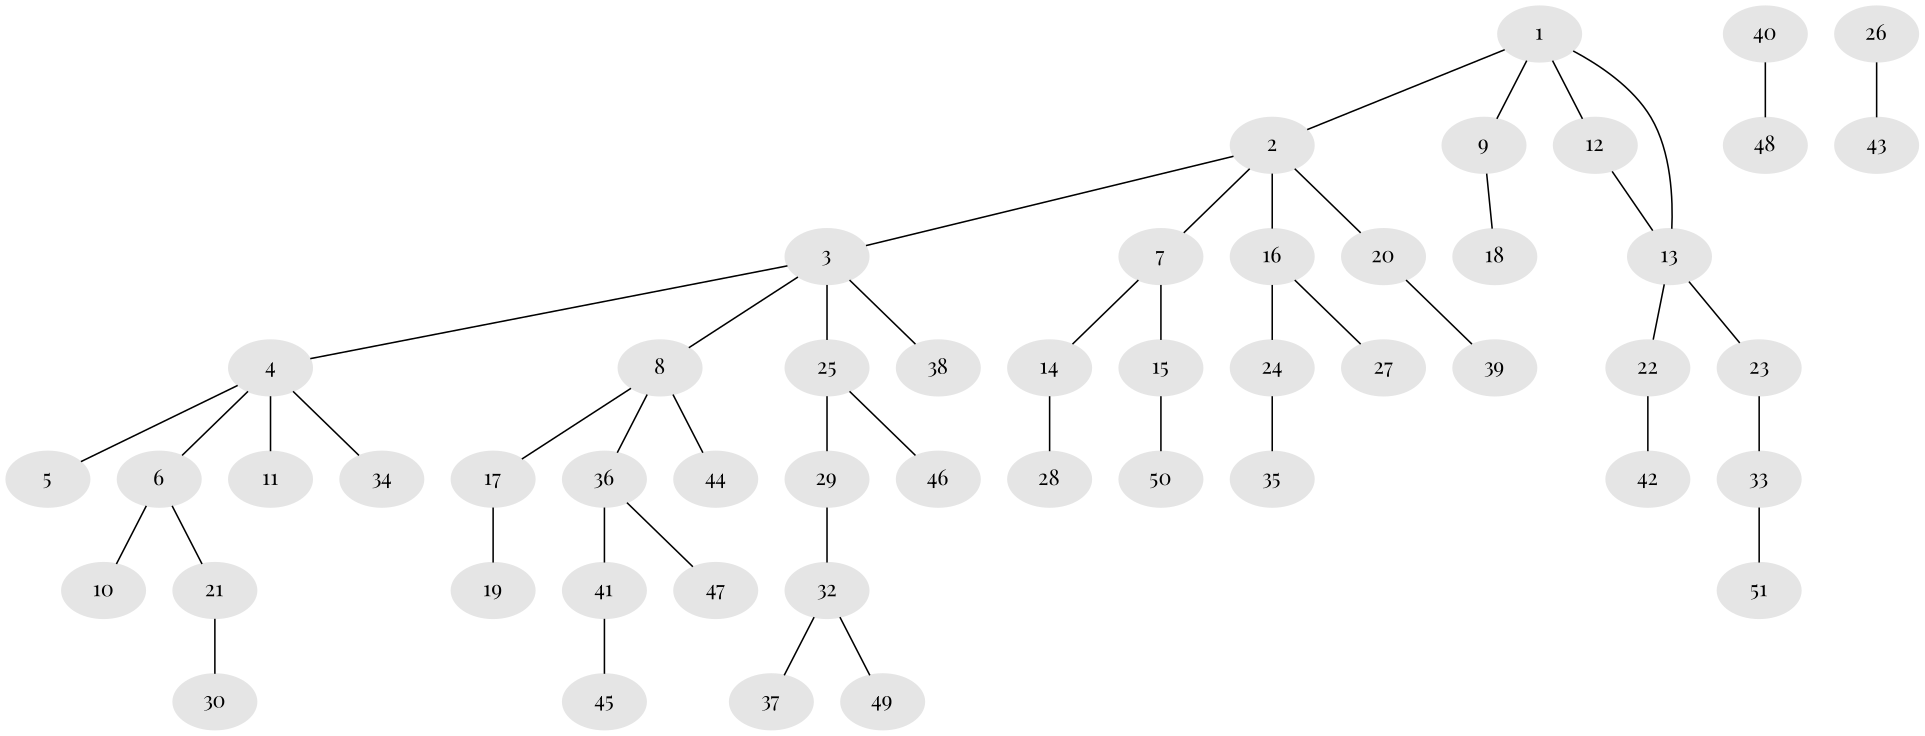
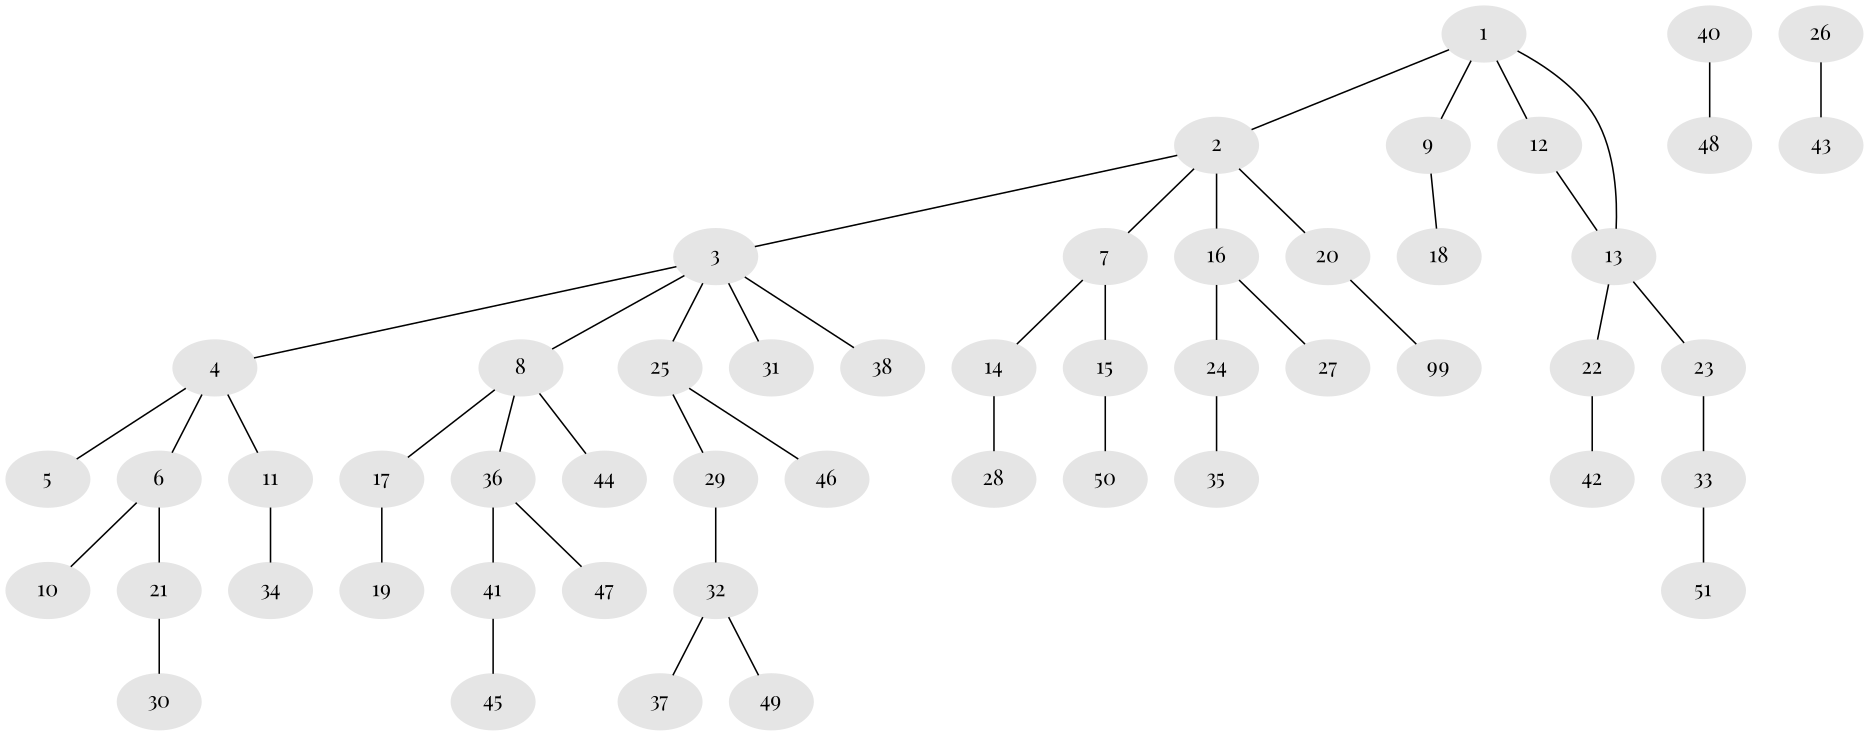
none -> (771, 368)
(1495, 368) -> (1439, 368)
(326, 423) -> (271, 535)
